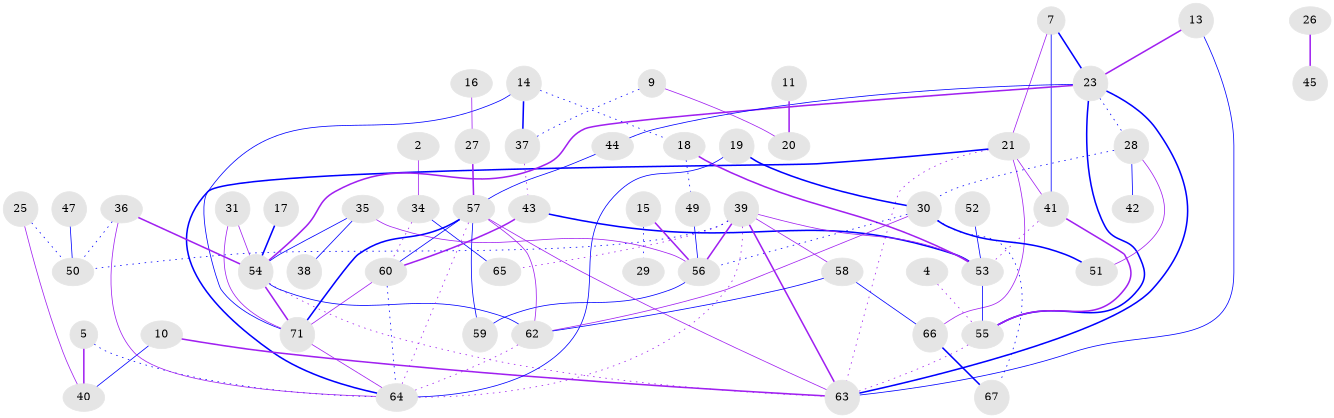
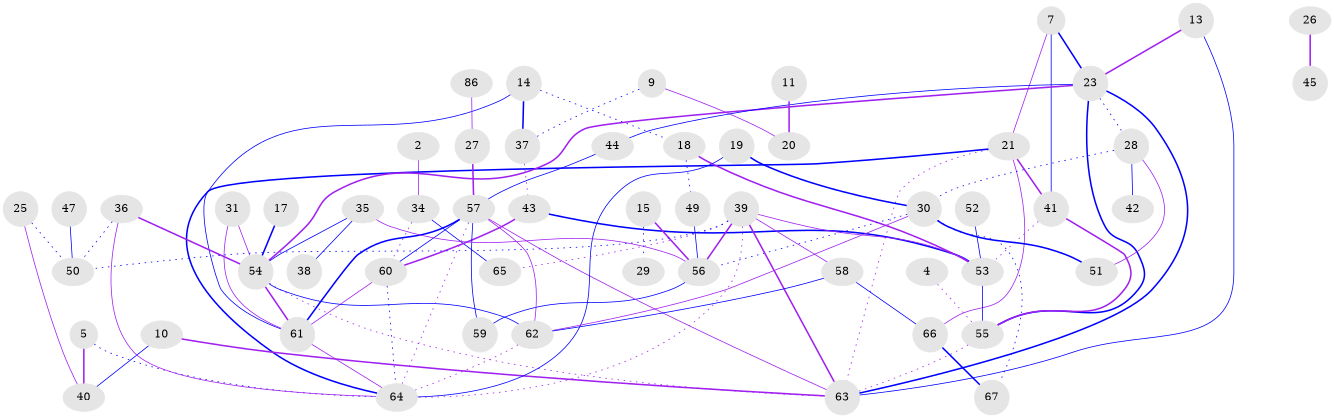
(472, 83) -> (472, 83)
(1029, 177) -> (1029, 177)
(297, 335) -> (297, 335)
